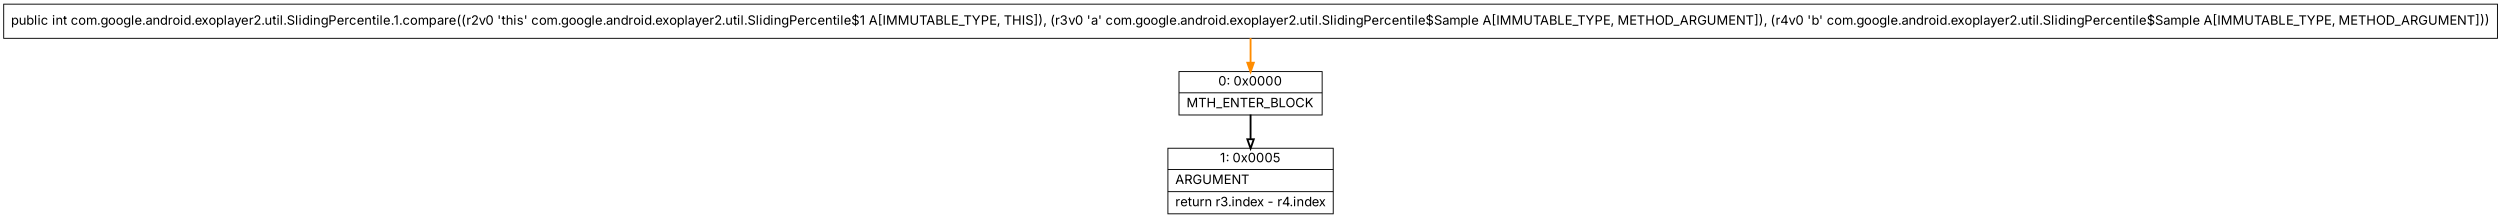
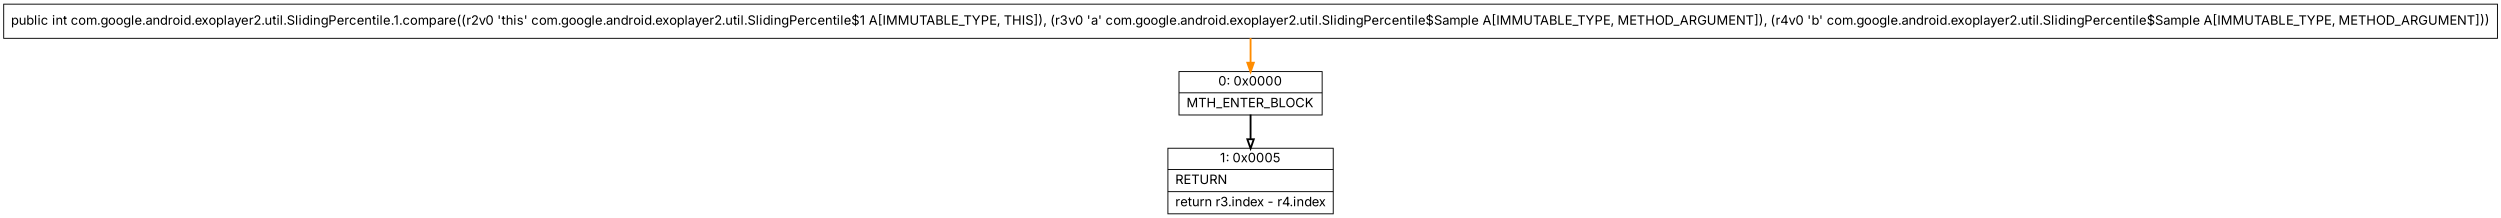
(1213, 180) -> (1202, 180)
